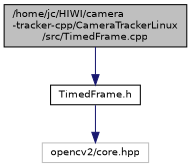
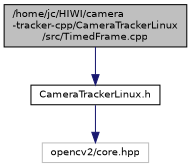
(95, 95) -> (95, 95)
